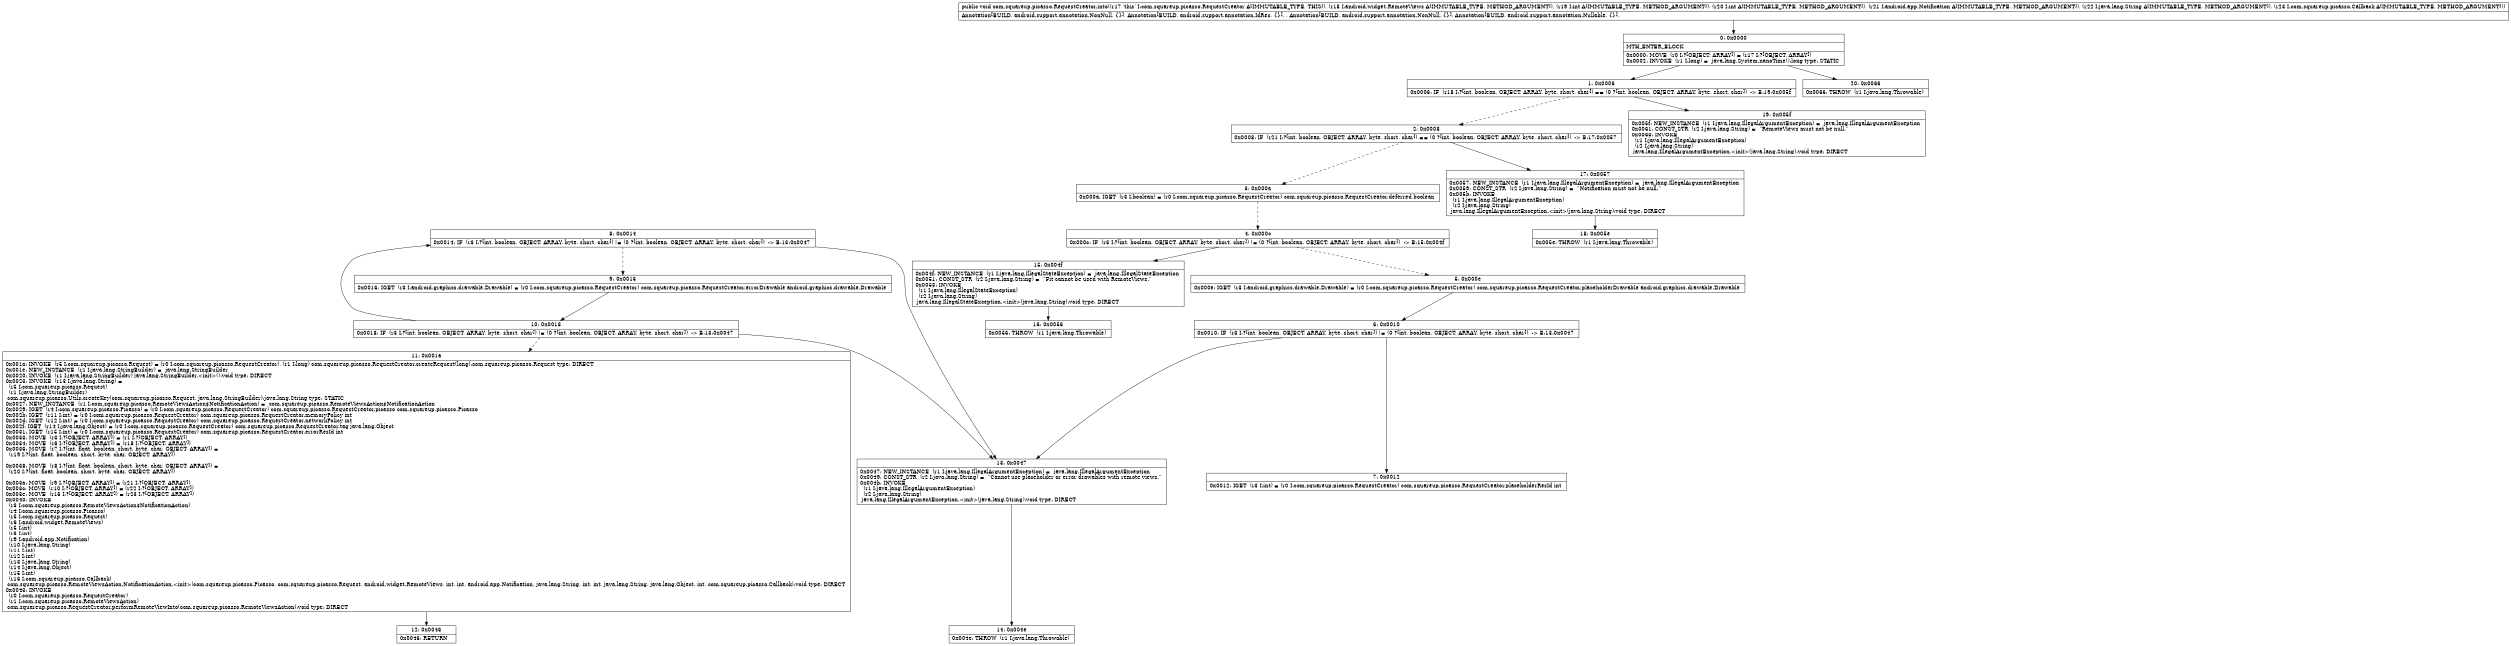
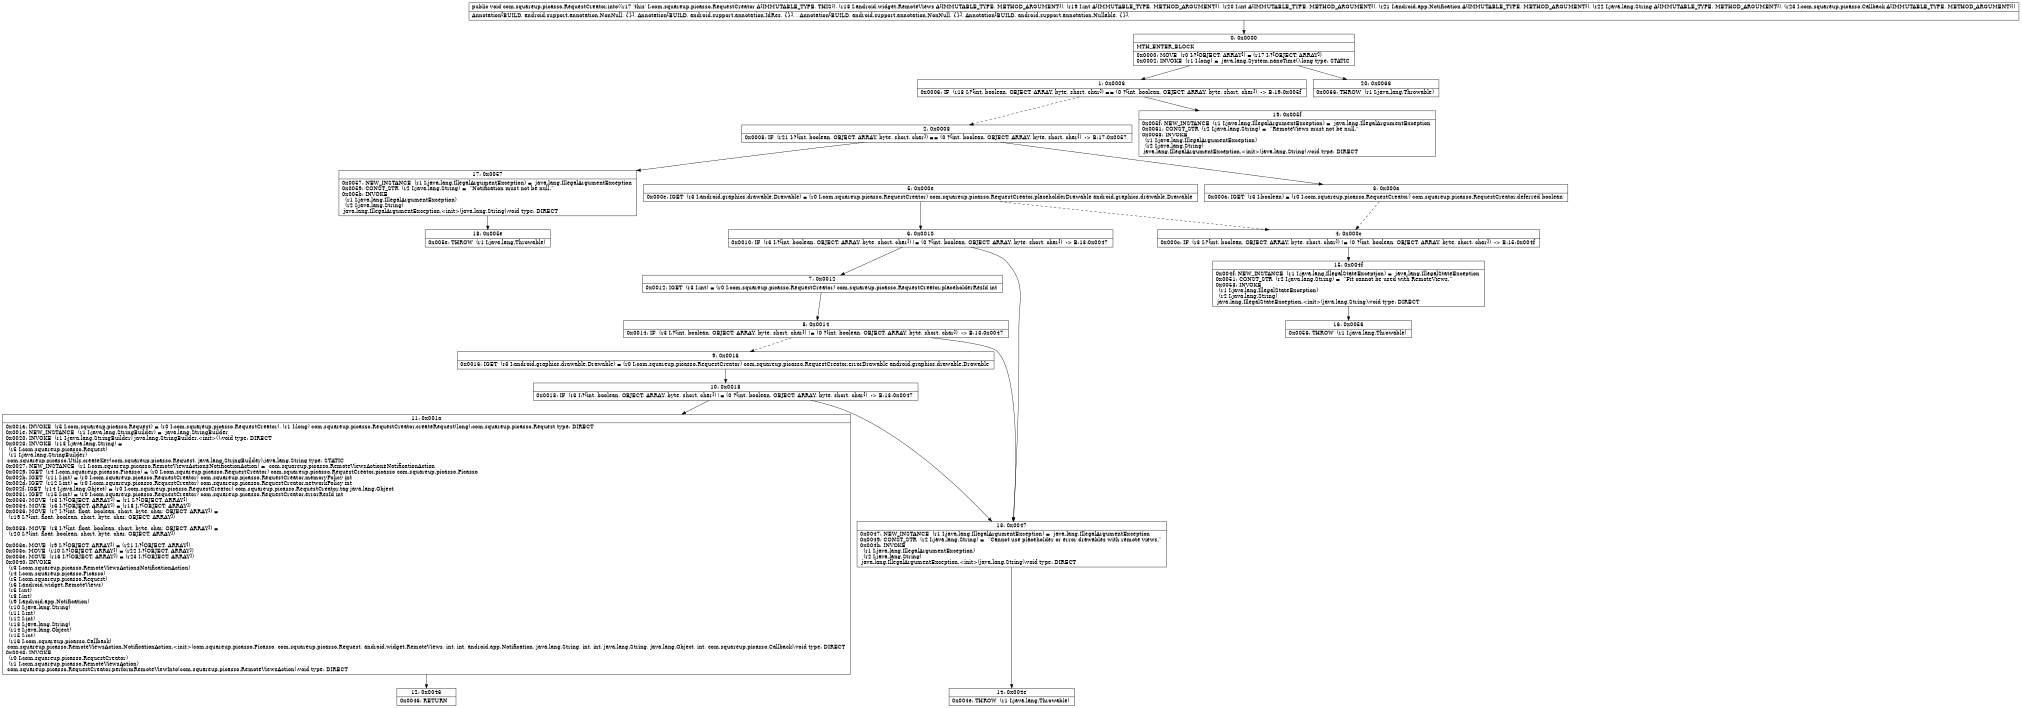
(1344, 163) -> (1160, 163)
(1361, 261) -> (1133, 216)
(341, 278) -> (819, 305)
(535, 343) -> (697, 406)
